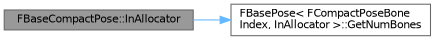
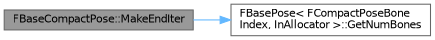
(99, 20) -> (99, 20)
